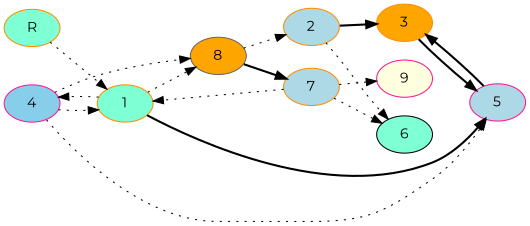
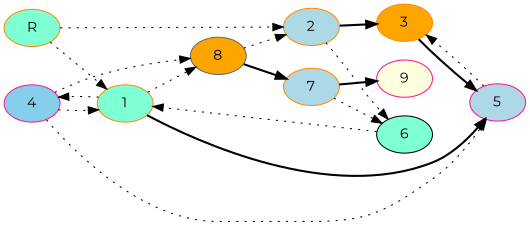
none -> (166, 27)
(460, 63) -> (460, 63)
(350, 83) -> (350, 83)
(224, 95) -> (270, 120)
